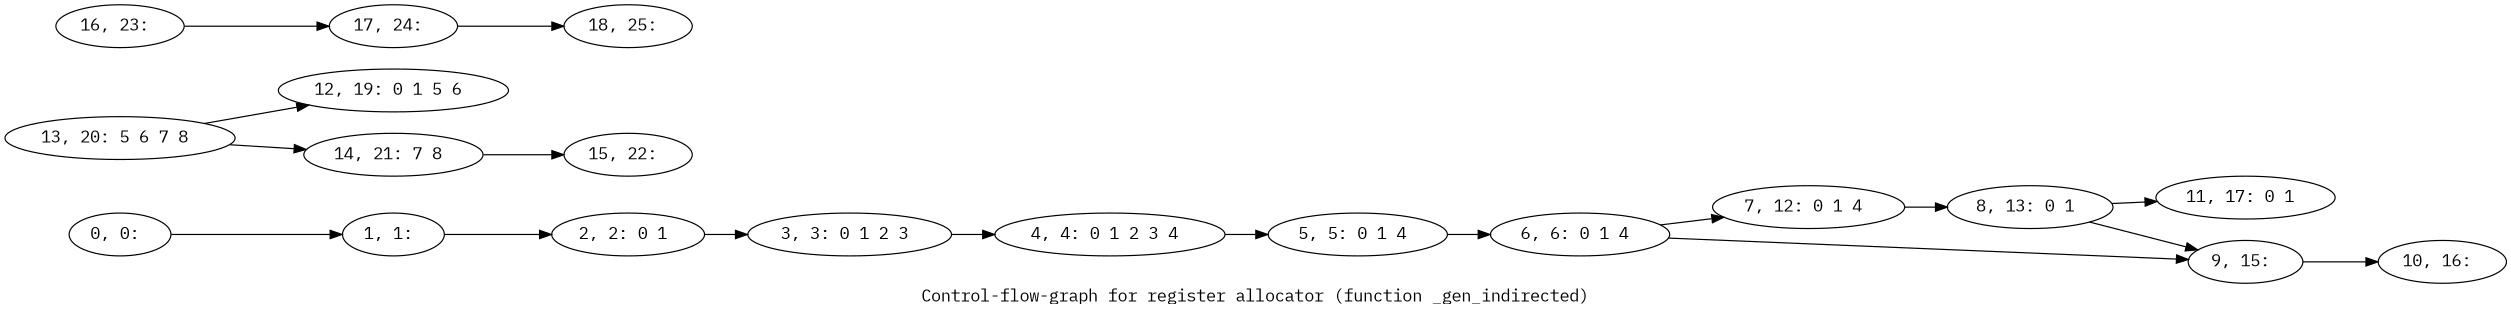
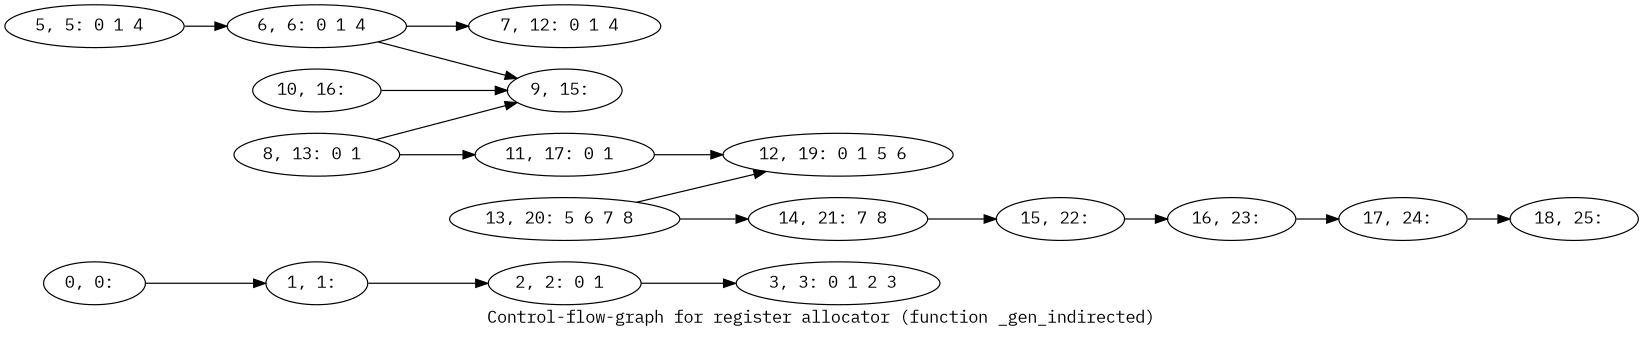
none -> (683, 155)
(1920, 207) -> none
none -> (1140, 219)
(1110, 234) -> none
(2334, 262) -> (438, 90)
